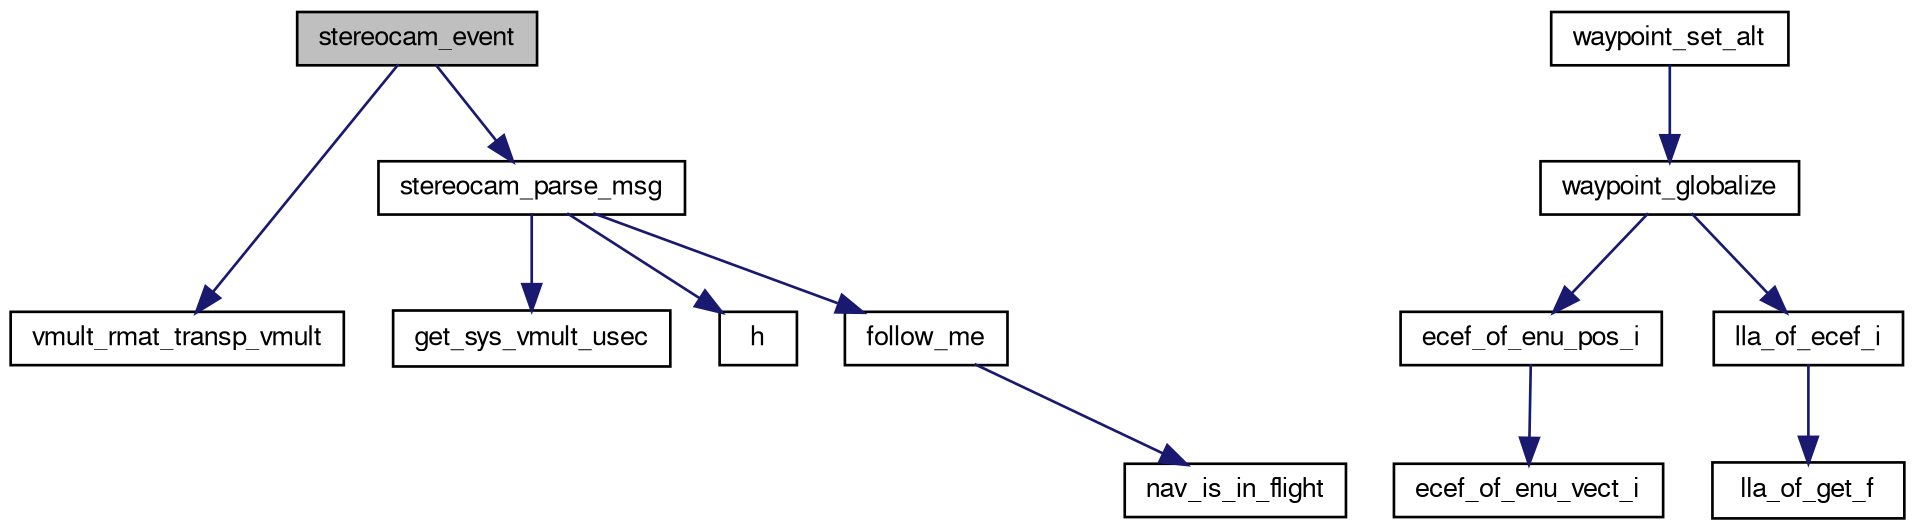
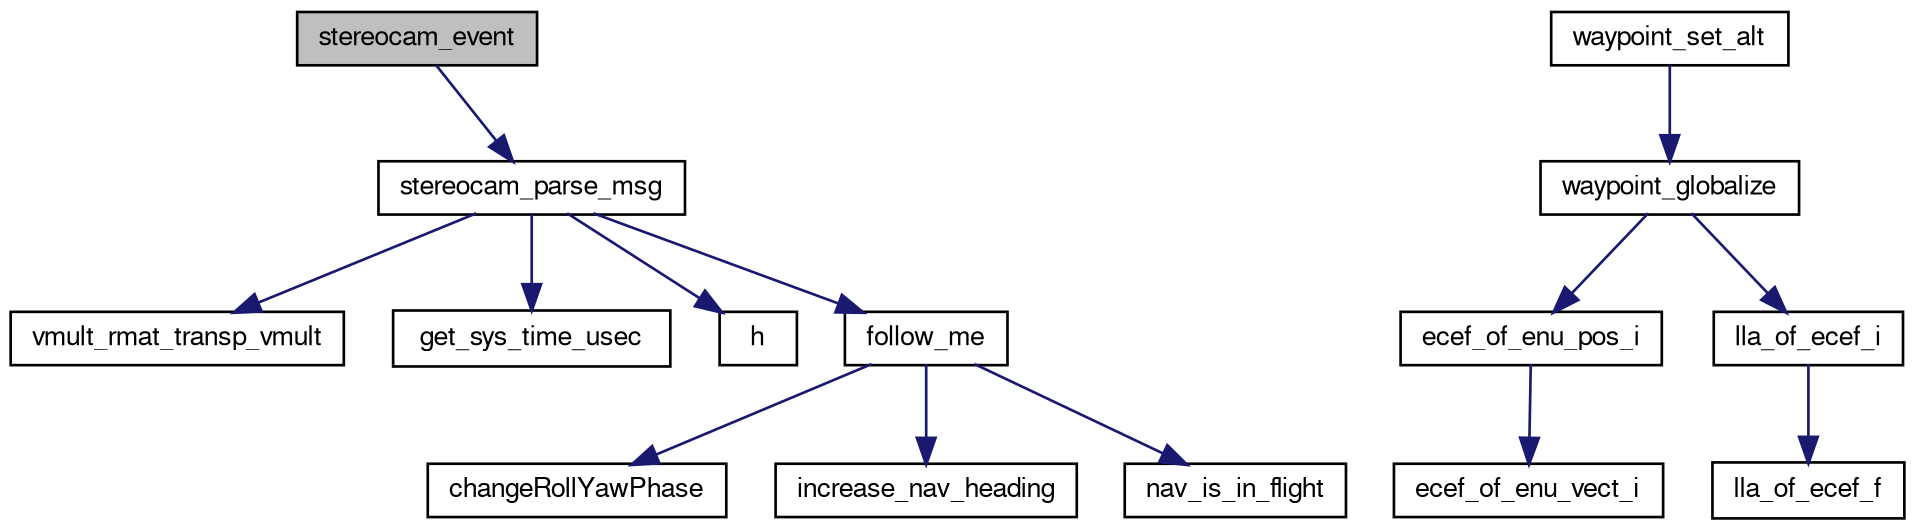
(306, 178) -> (367, 258)
(532, 338) -> (532, 338)
none -> (577, 490)
none -> (926, 490)
(1808, 490) -> (1808, 490)
